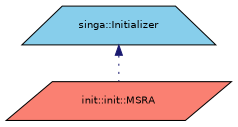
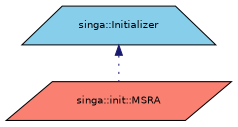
(119, 101) -> (119, 101)
